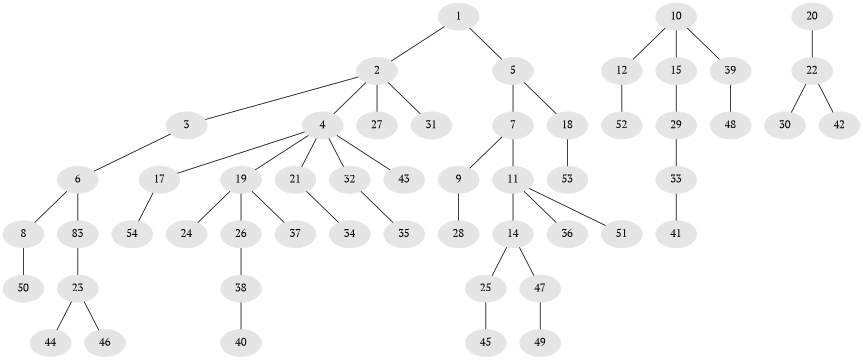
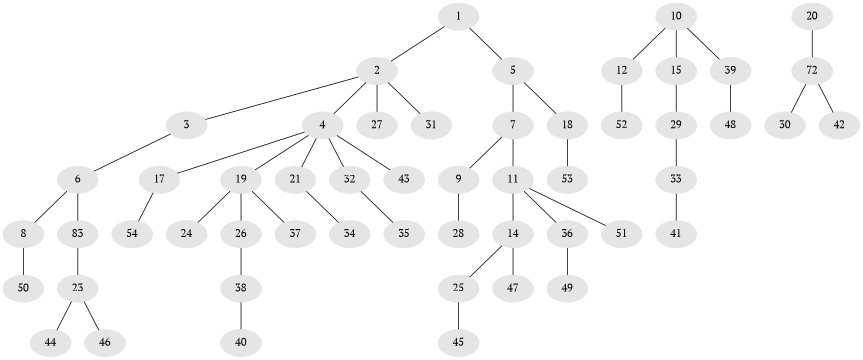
(812, 71) -> (812, 71)
(540, 316) -> (567, 261)
